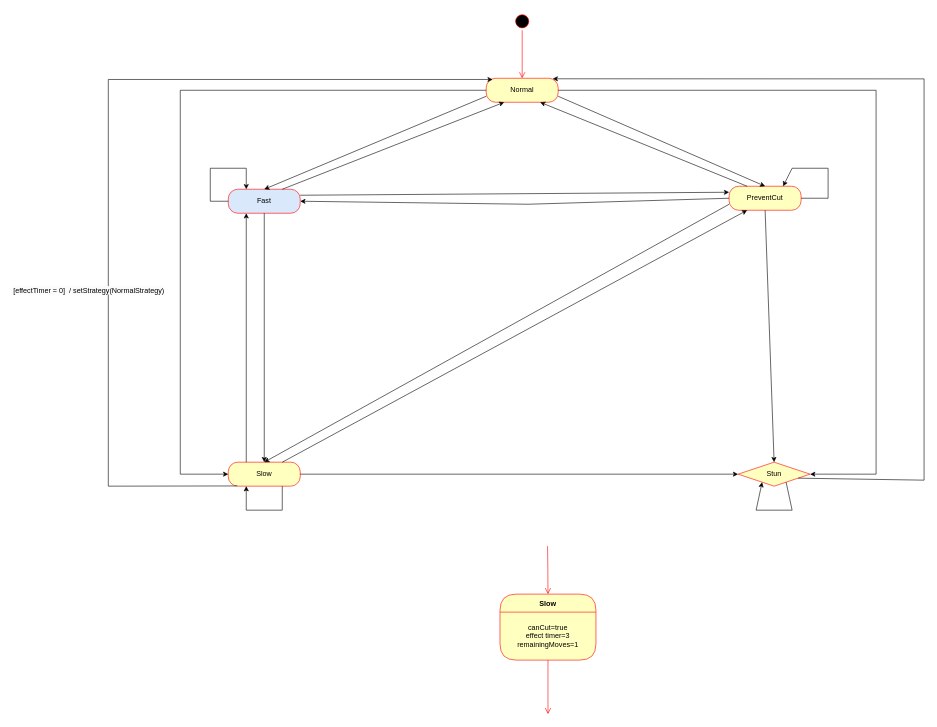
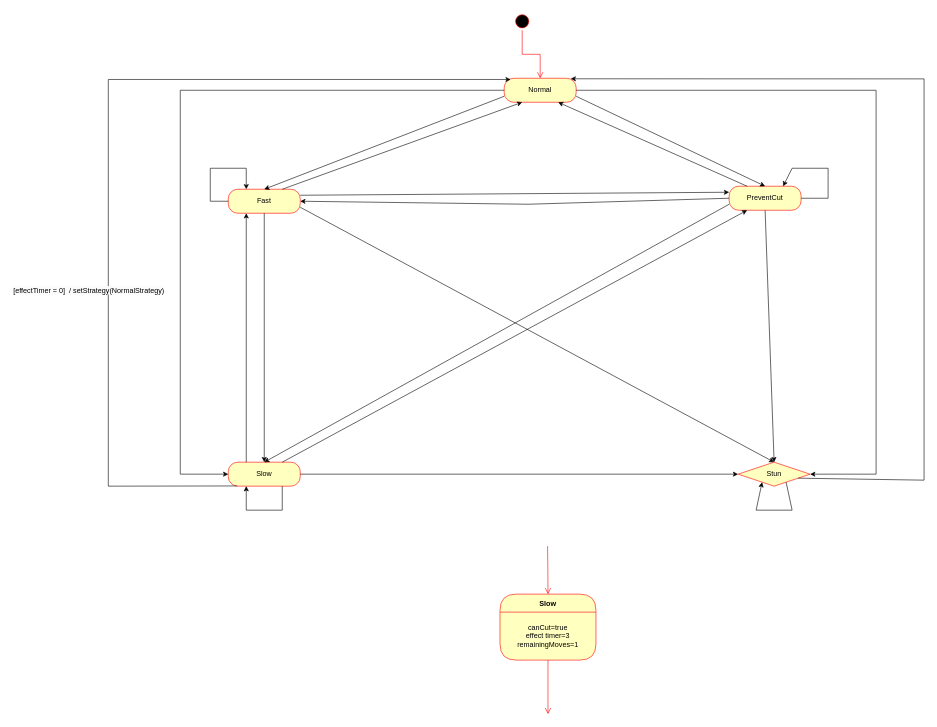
(522, 90) -> (540, 90)
(264, 201) -> (264, 201)
none -> (536, 334)
